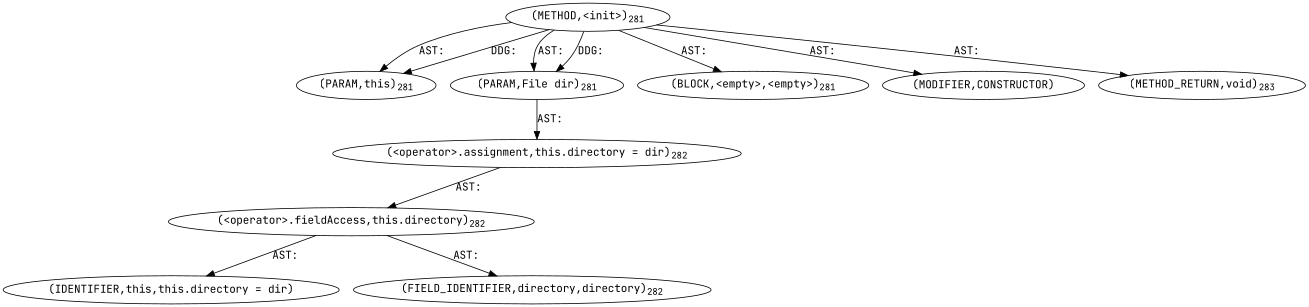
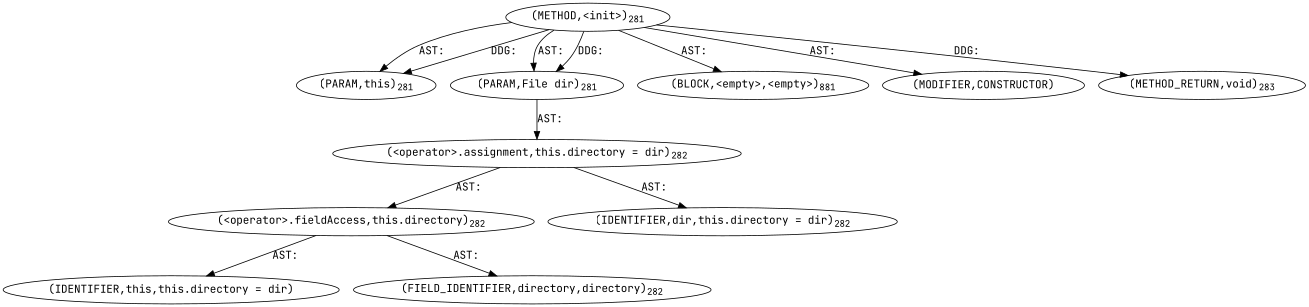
(970, 51) -> (970, 51)
(828, 84) -> (828, 84)
none -> (723, 222)
